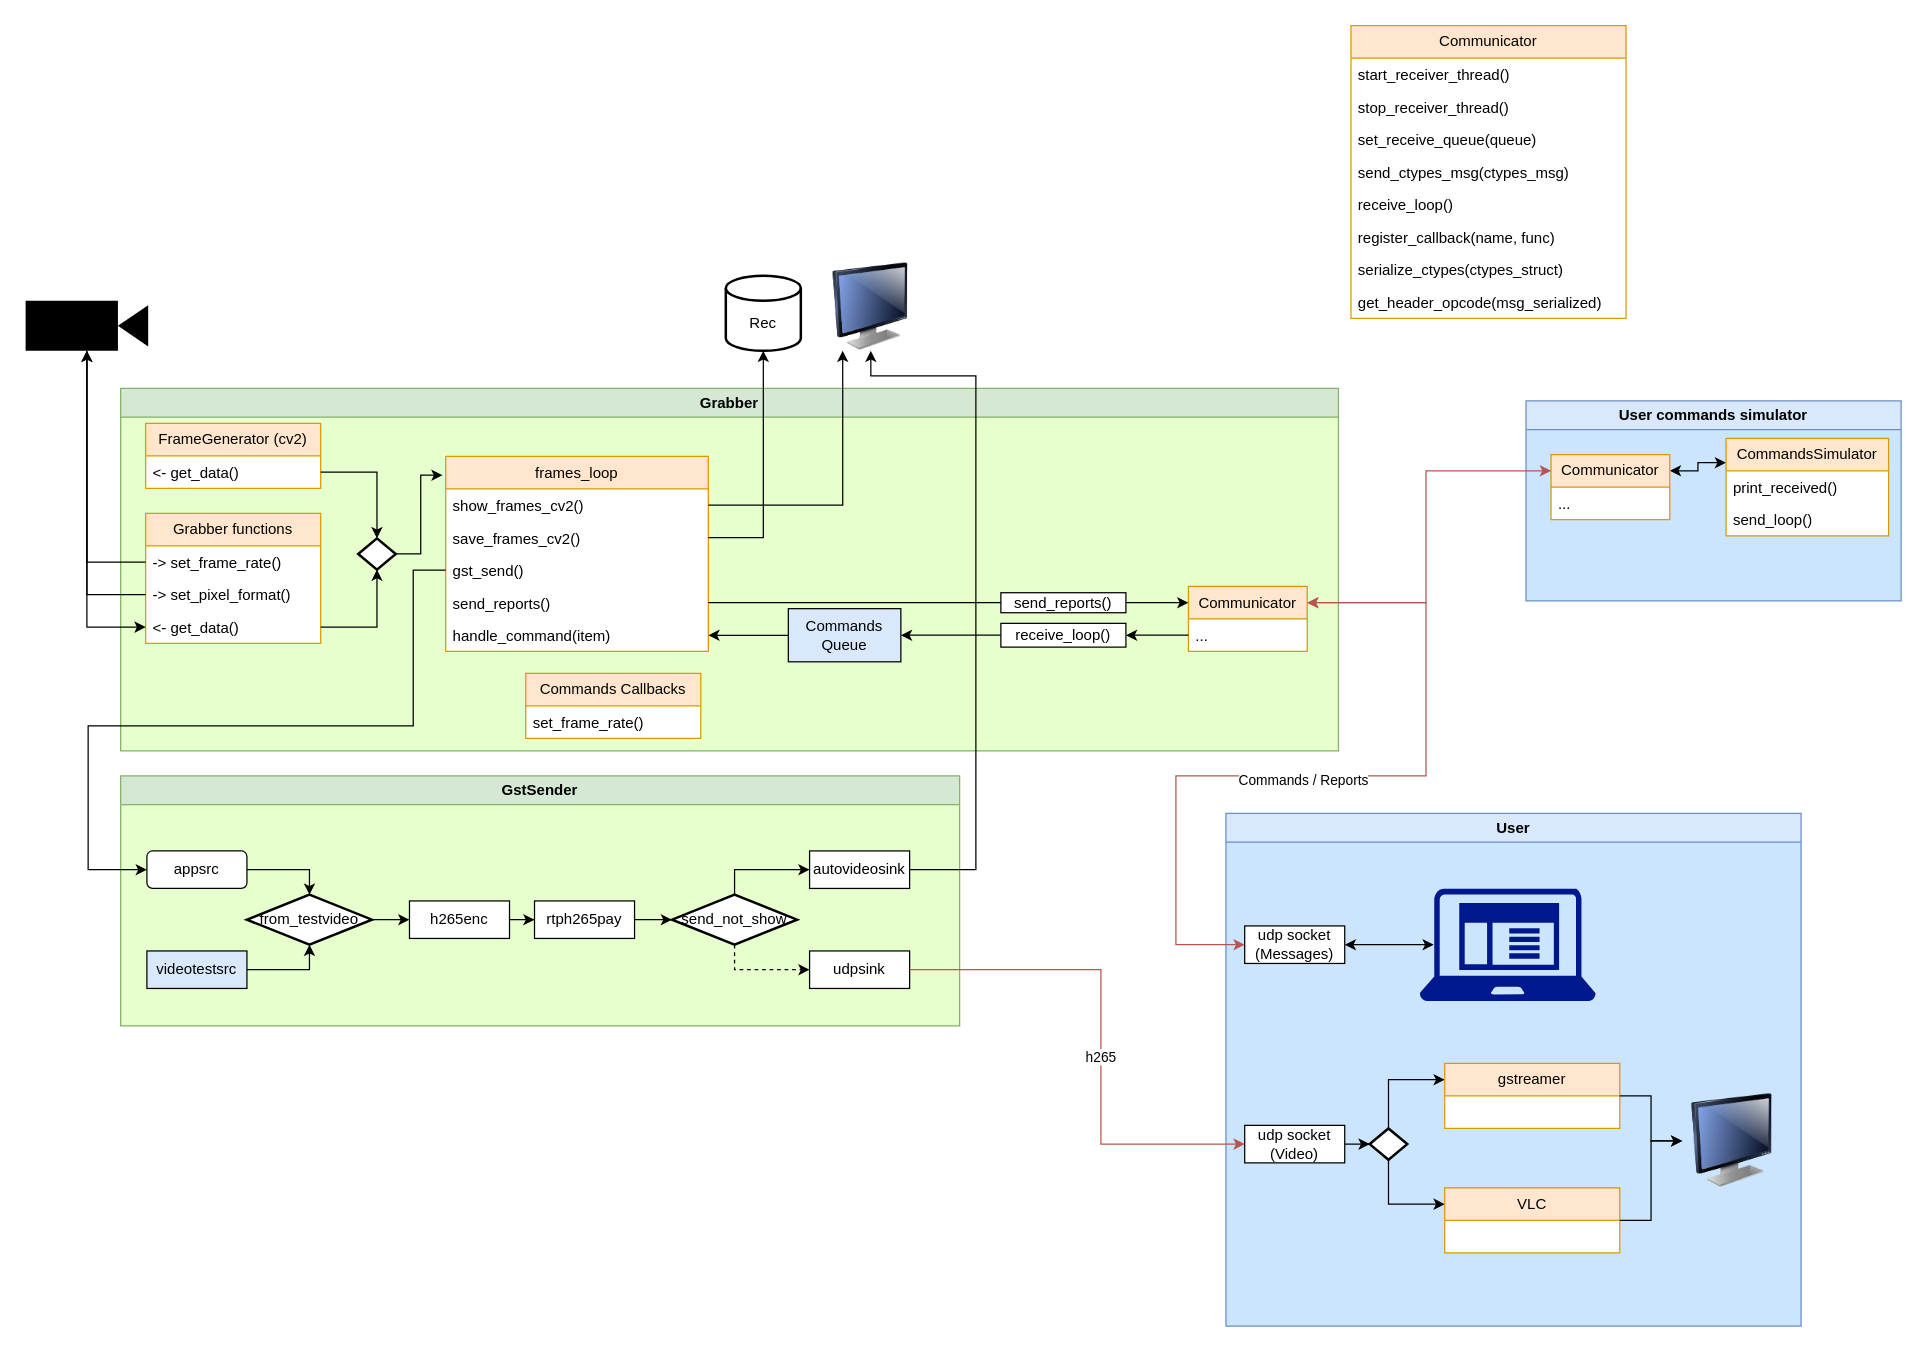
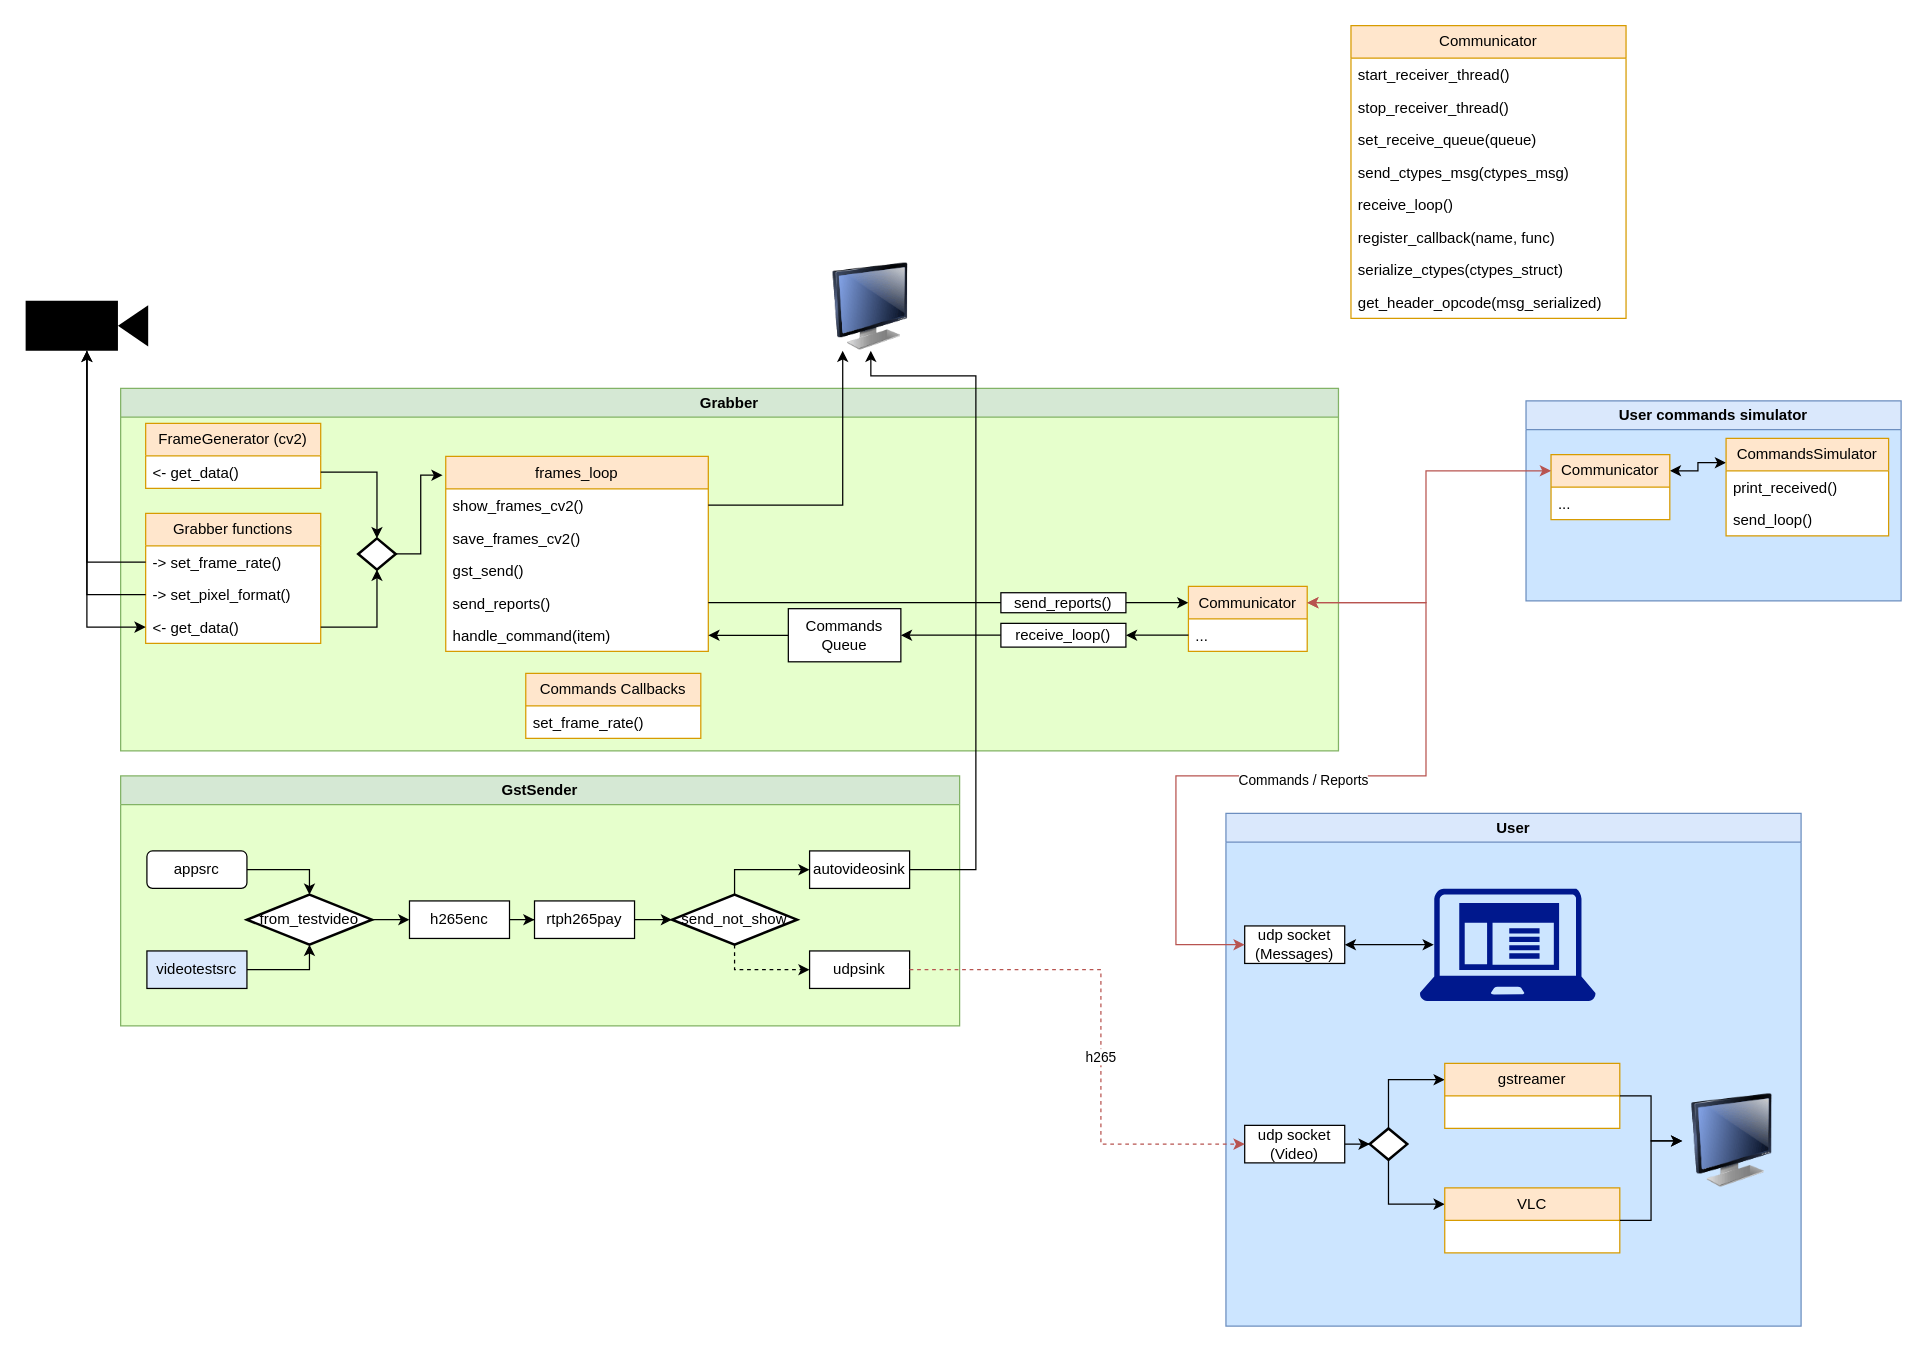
(763, 313) -> none
(763, 476) -> none
(844, 635) -> (844, 635)
(248, 726) -> none
(1046, 969) -> (1046, 969)
